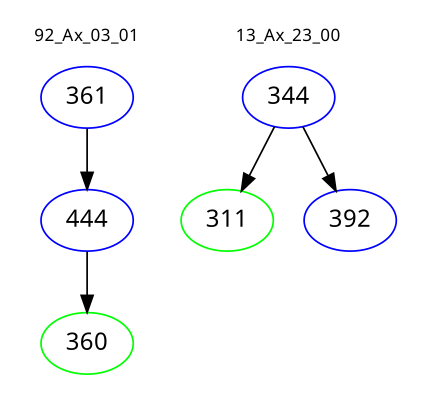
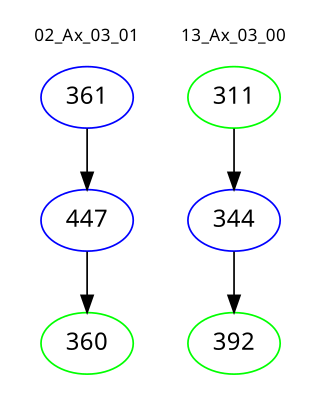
(87, 37) -> (87, 37)
(289, 37) -> (234, 37)
(262, 151) -> (234, 150)
(87, 220) -> (87, 220)
(350, 220) -> (234, 343)
